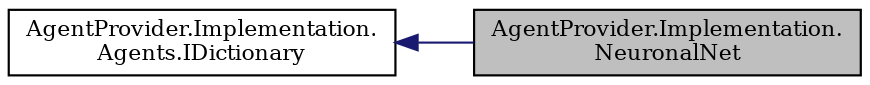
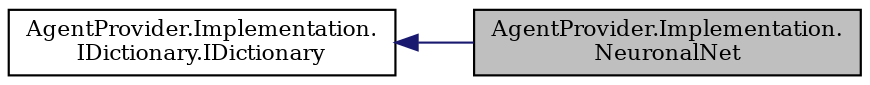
(202, 43) -> (202, 43)
